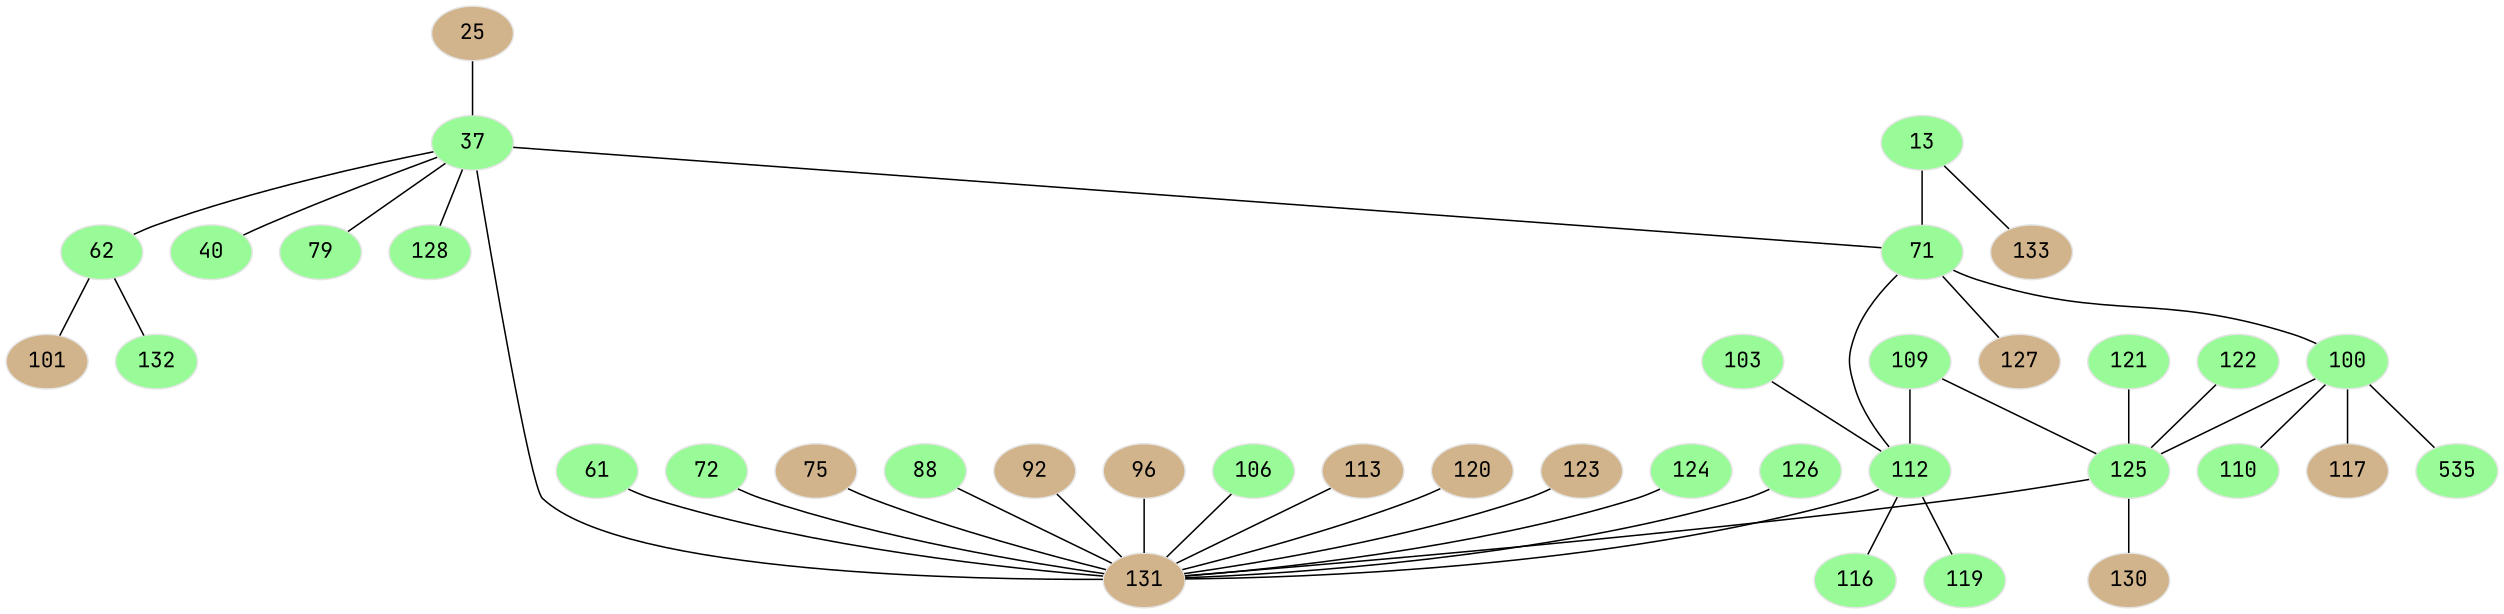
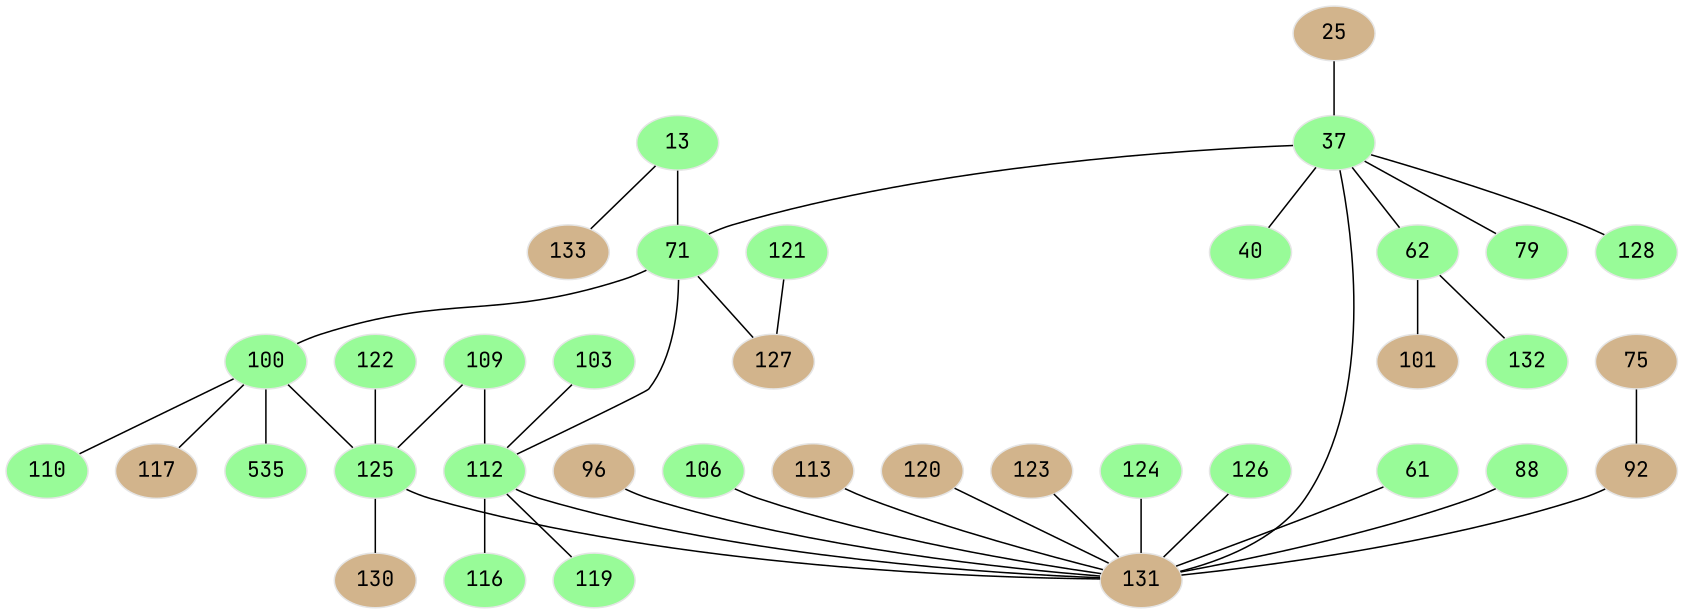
(2129, 416) -> (780, 307)
(707, 471) -> none
(976, 534) -> (1636, 416)
